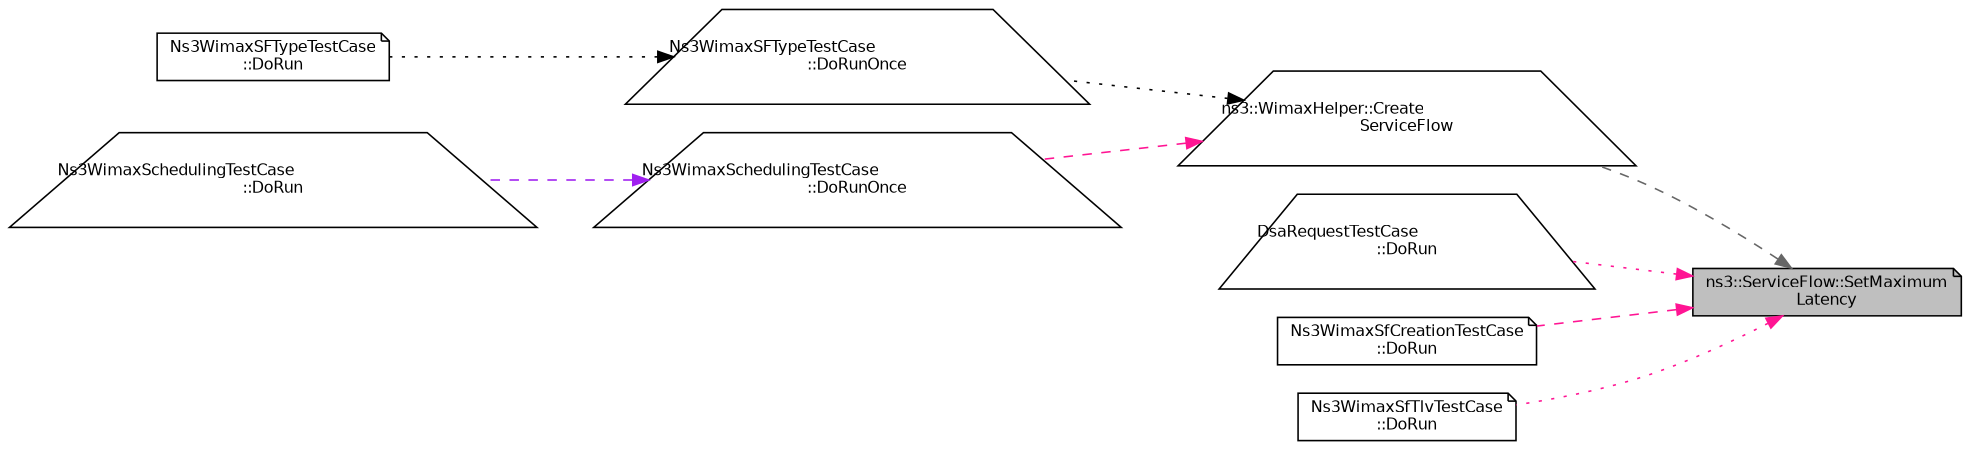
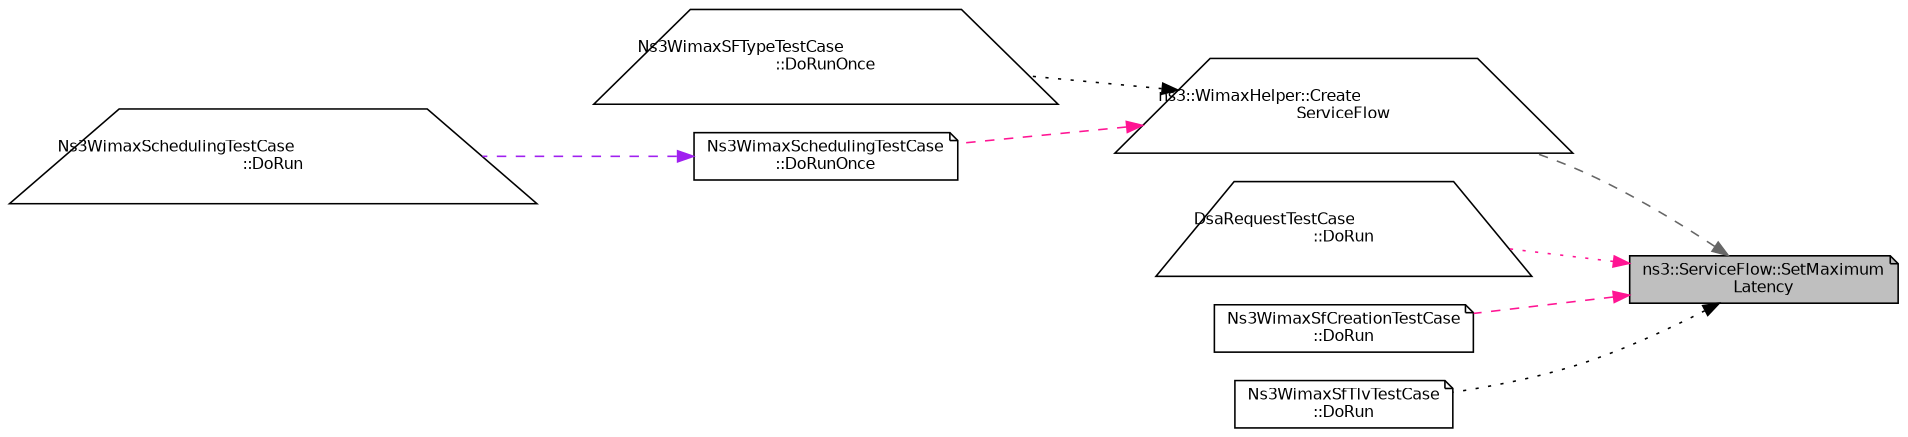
(273, 57) -> none
(857, 180) -> (826, 156)
(1646, 376) -> (1583, 363)
